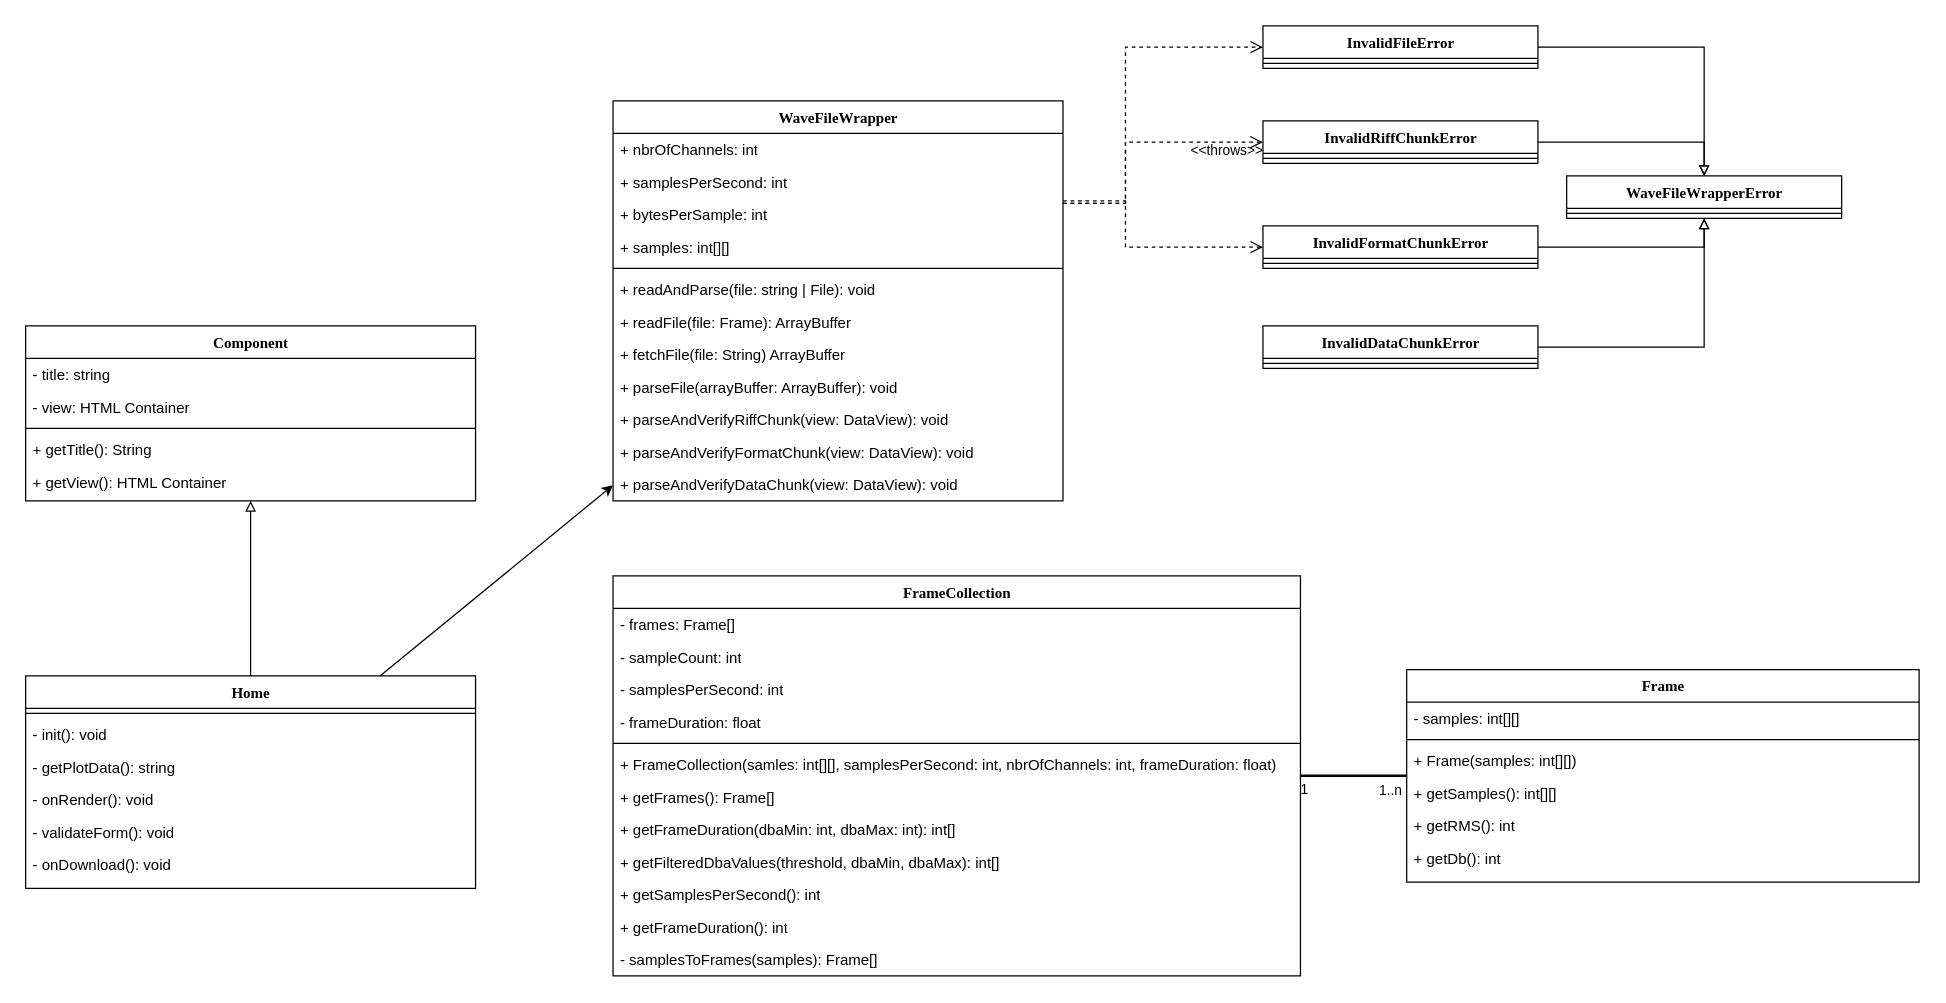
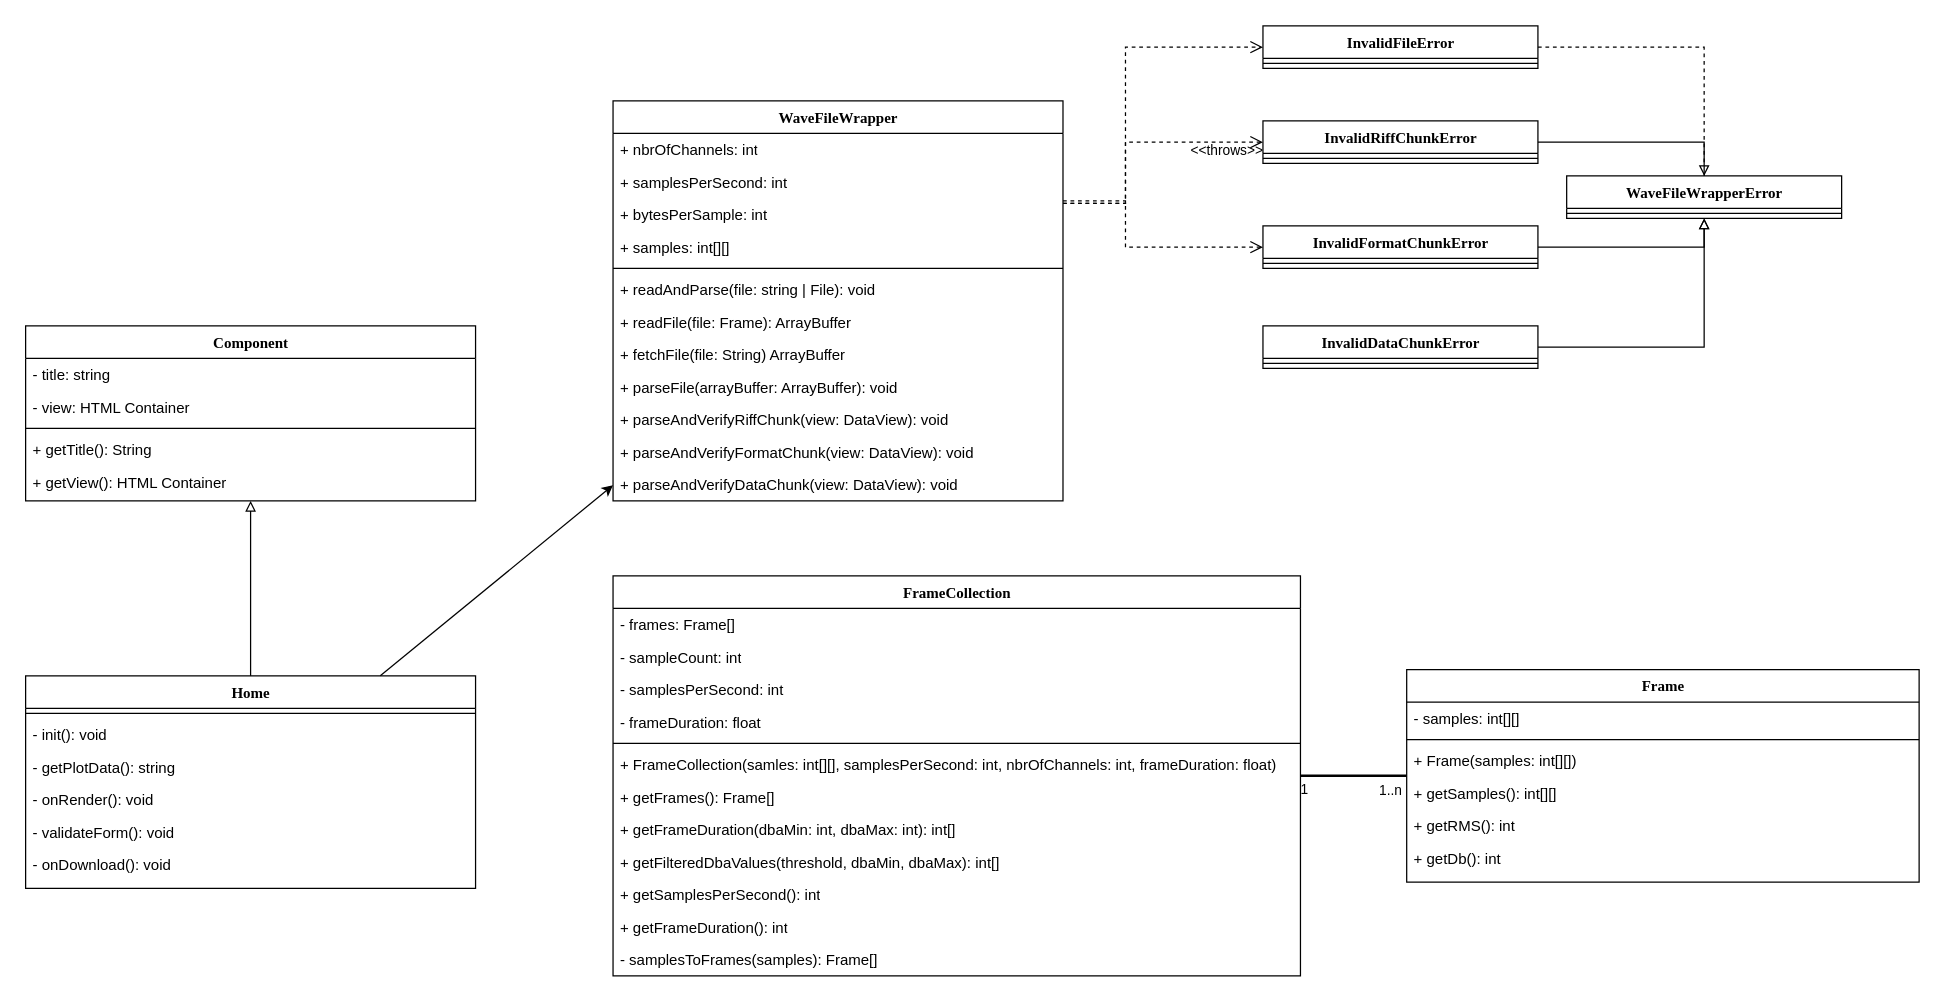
(1668, 47) -> (1668, 47)
(1701, 142) -> (1704, 169)
